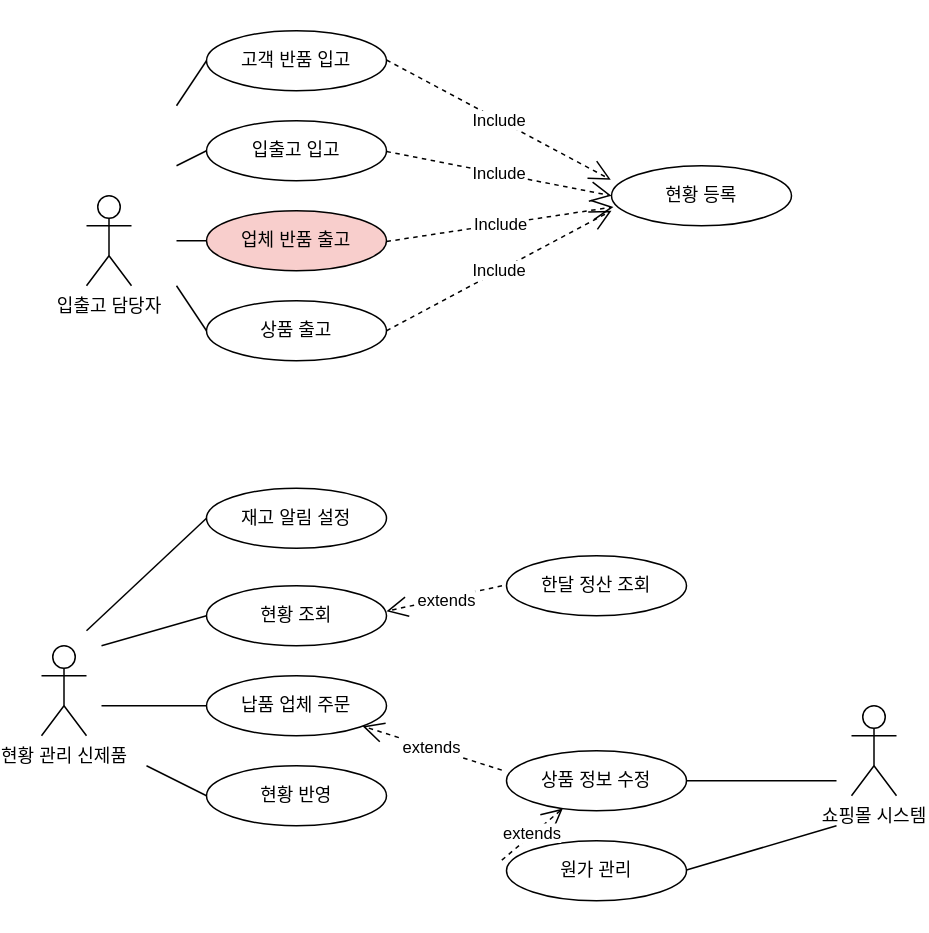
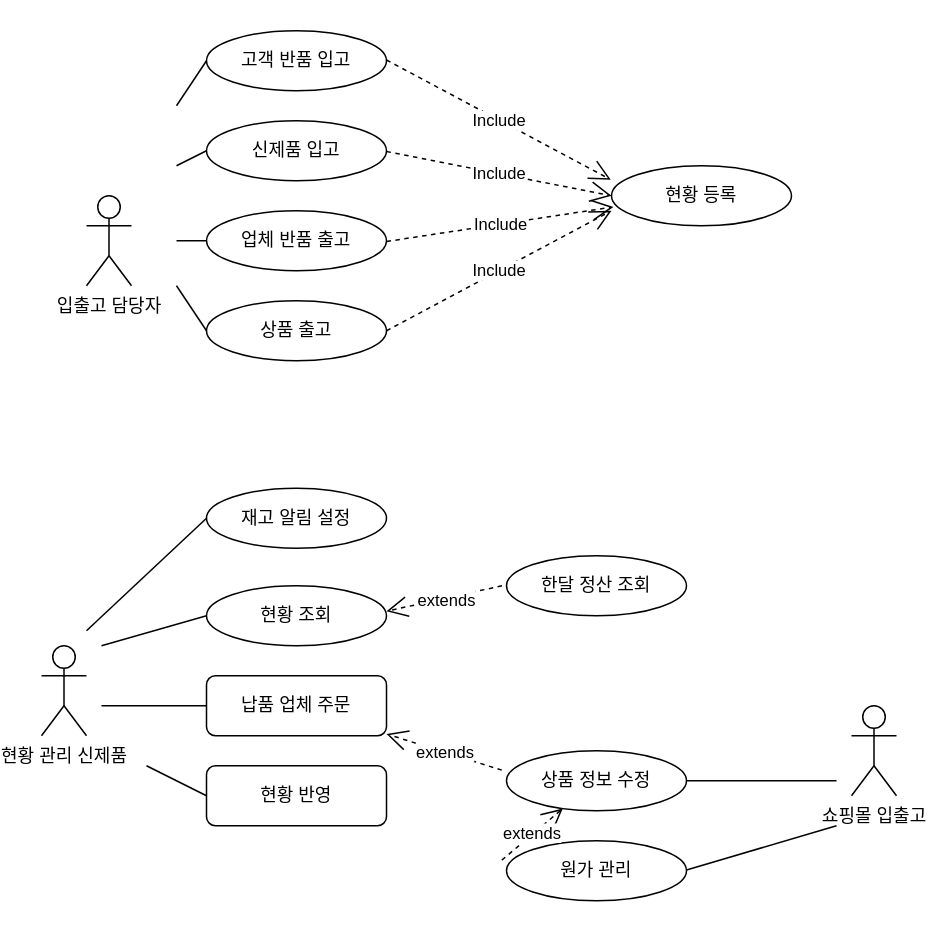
(296, 151) -> (296, 151)
(296, 241) -> (296, 241)
(296, 706) -> (296, 706)
(296, 796) -> (296, 796)
(875, 817) -> (875, 817)
